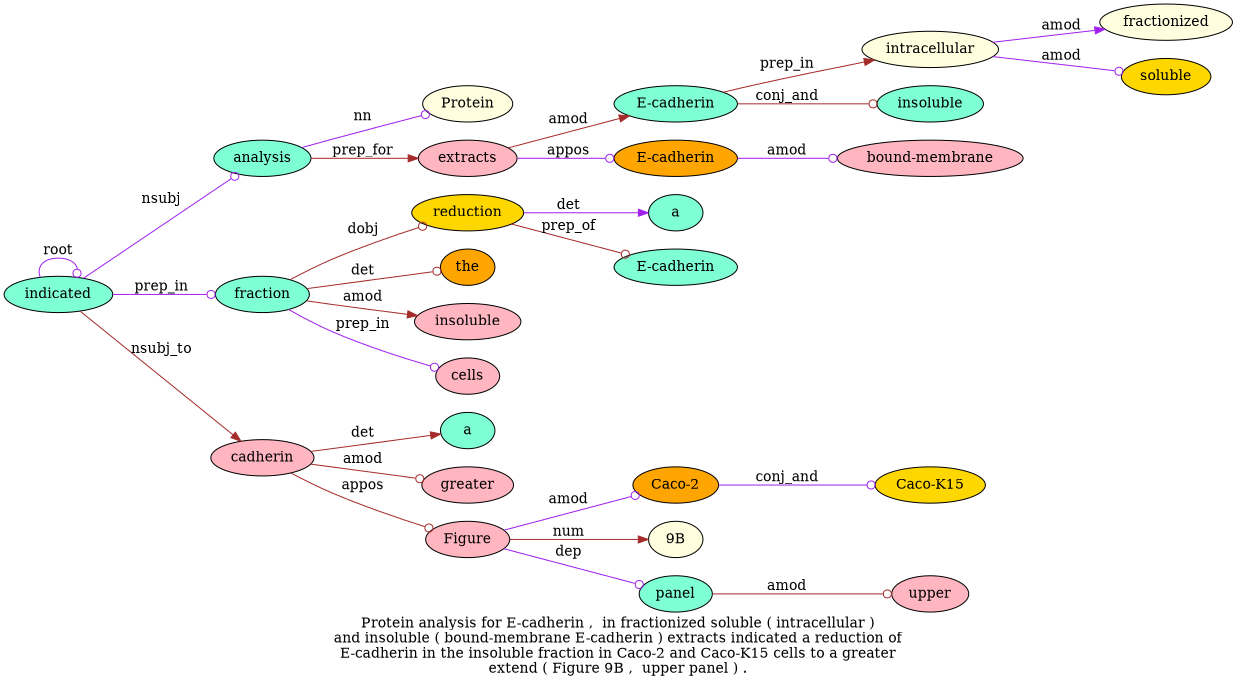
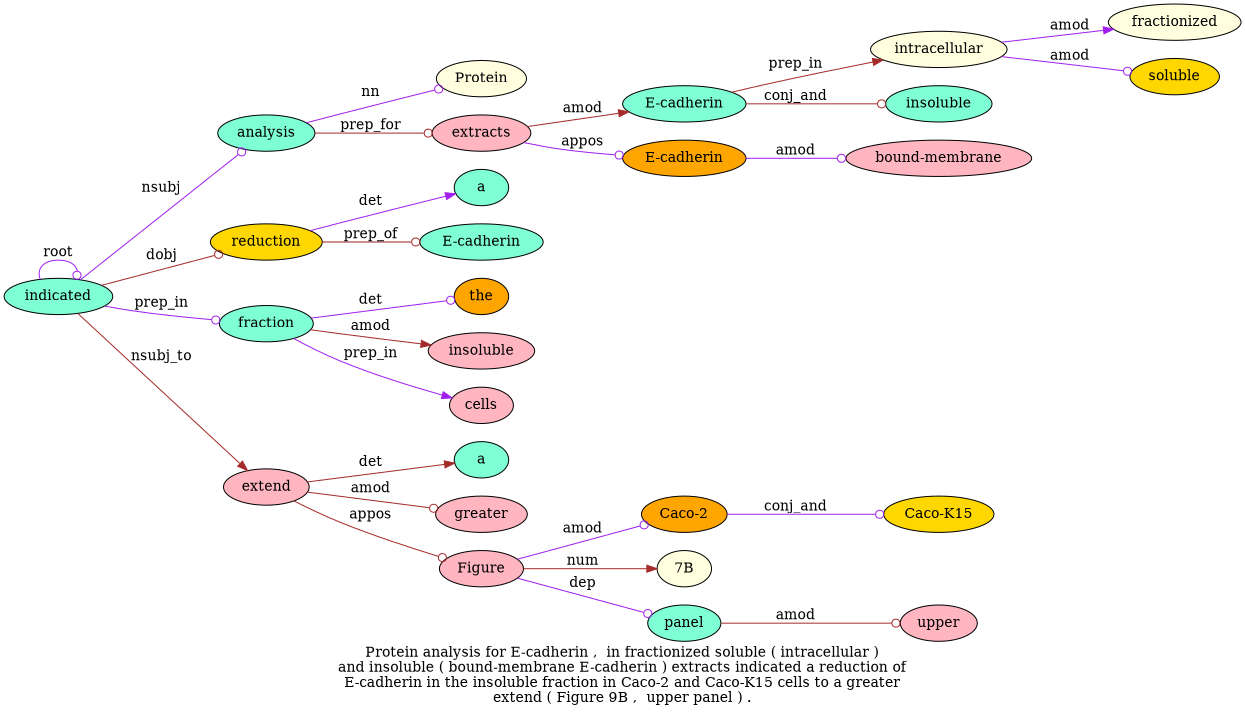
(360, 158) -> (369, 133)
(353, 251) -> (158, 270)
(370, 280) -> (379, 309)
(358, 342) -> (366, 371)
(262, 458) -> (266, 487)
(676, 539) -> (684, 569)
